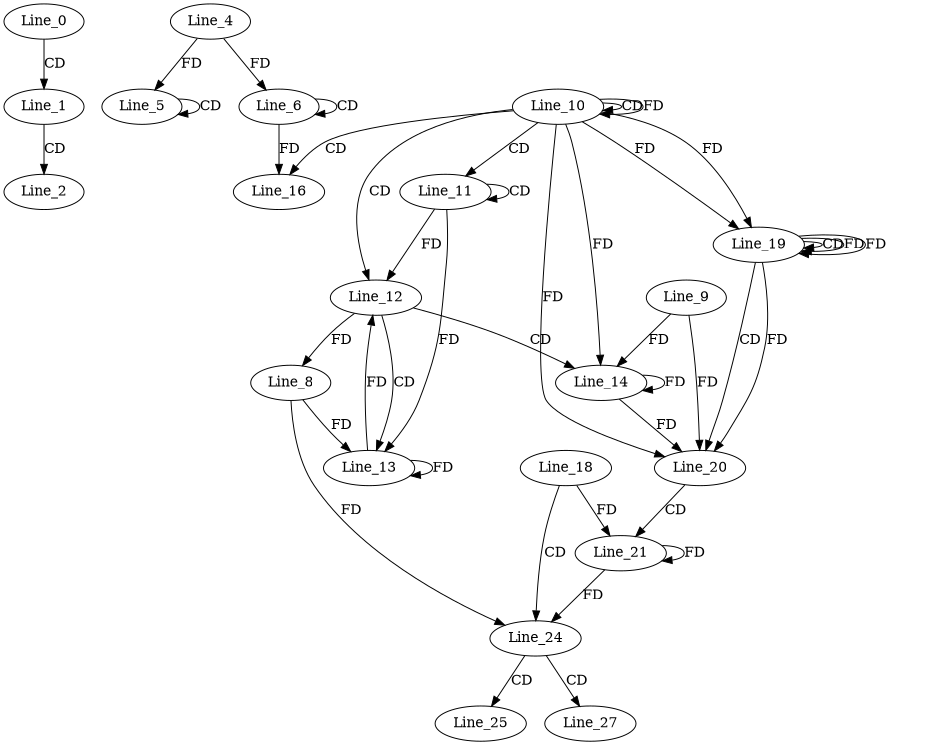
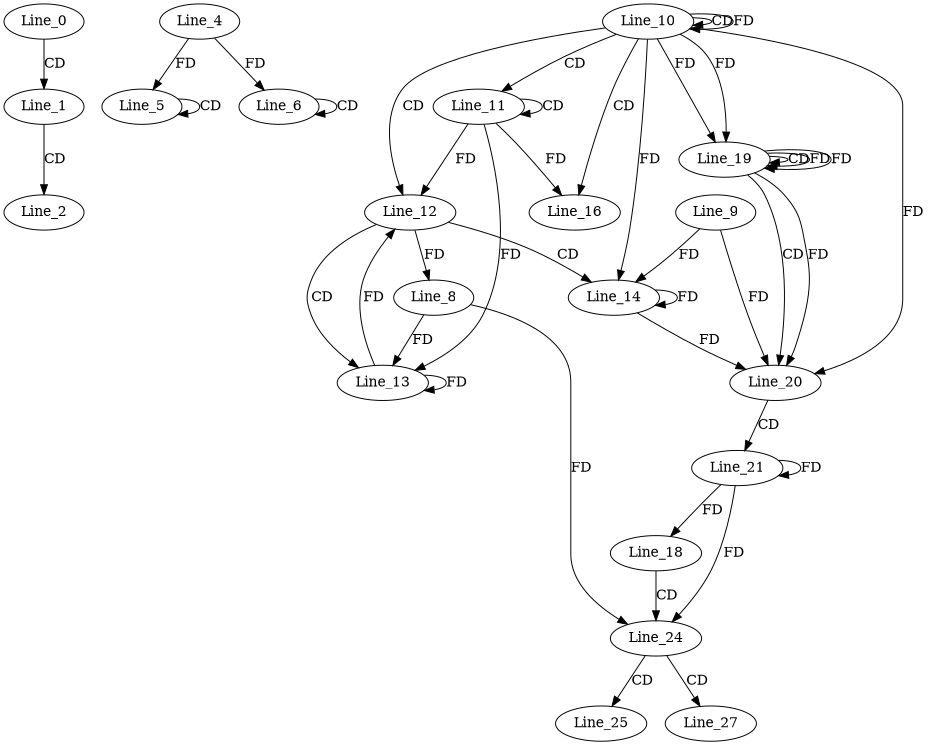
(279, 144) -> (527, 155)
(591, 506) -> (699, 506)
